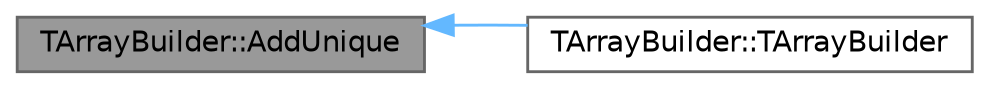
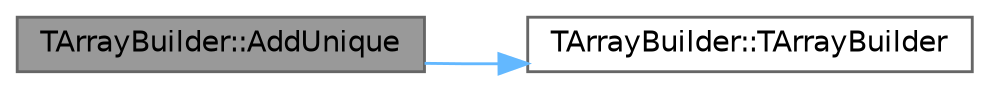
(490, 25) -> (462, 64)
